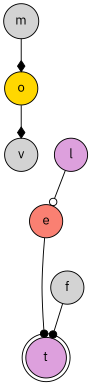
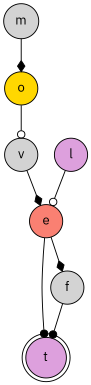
(21, 118) -> (21, 118)
none -> (32, 183)
none -> (55, 249)
